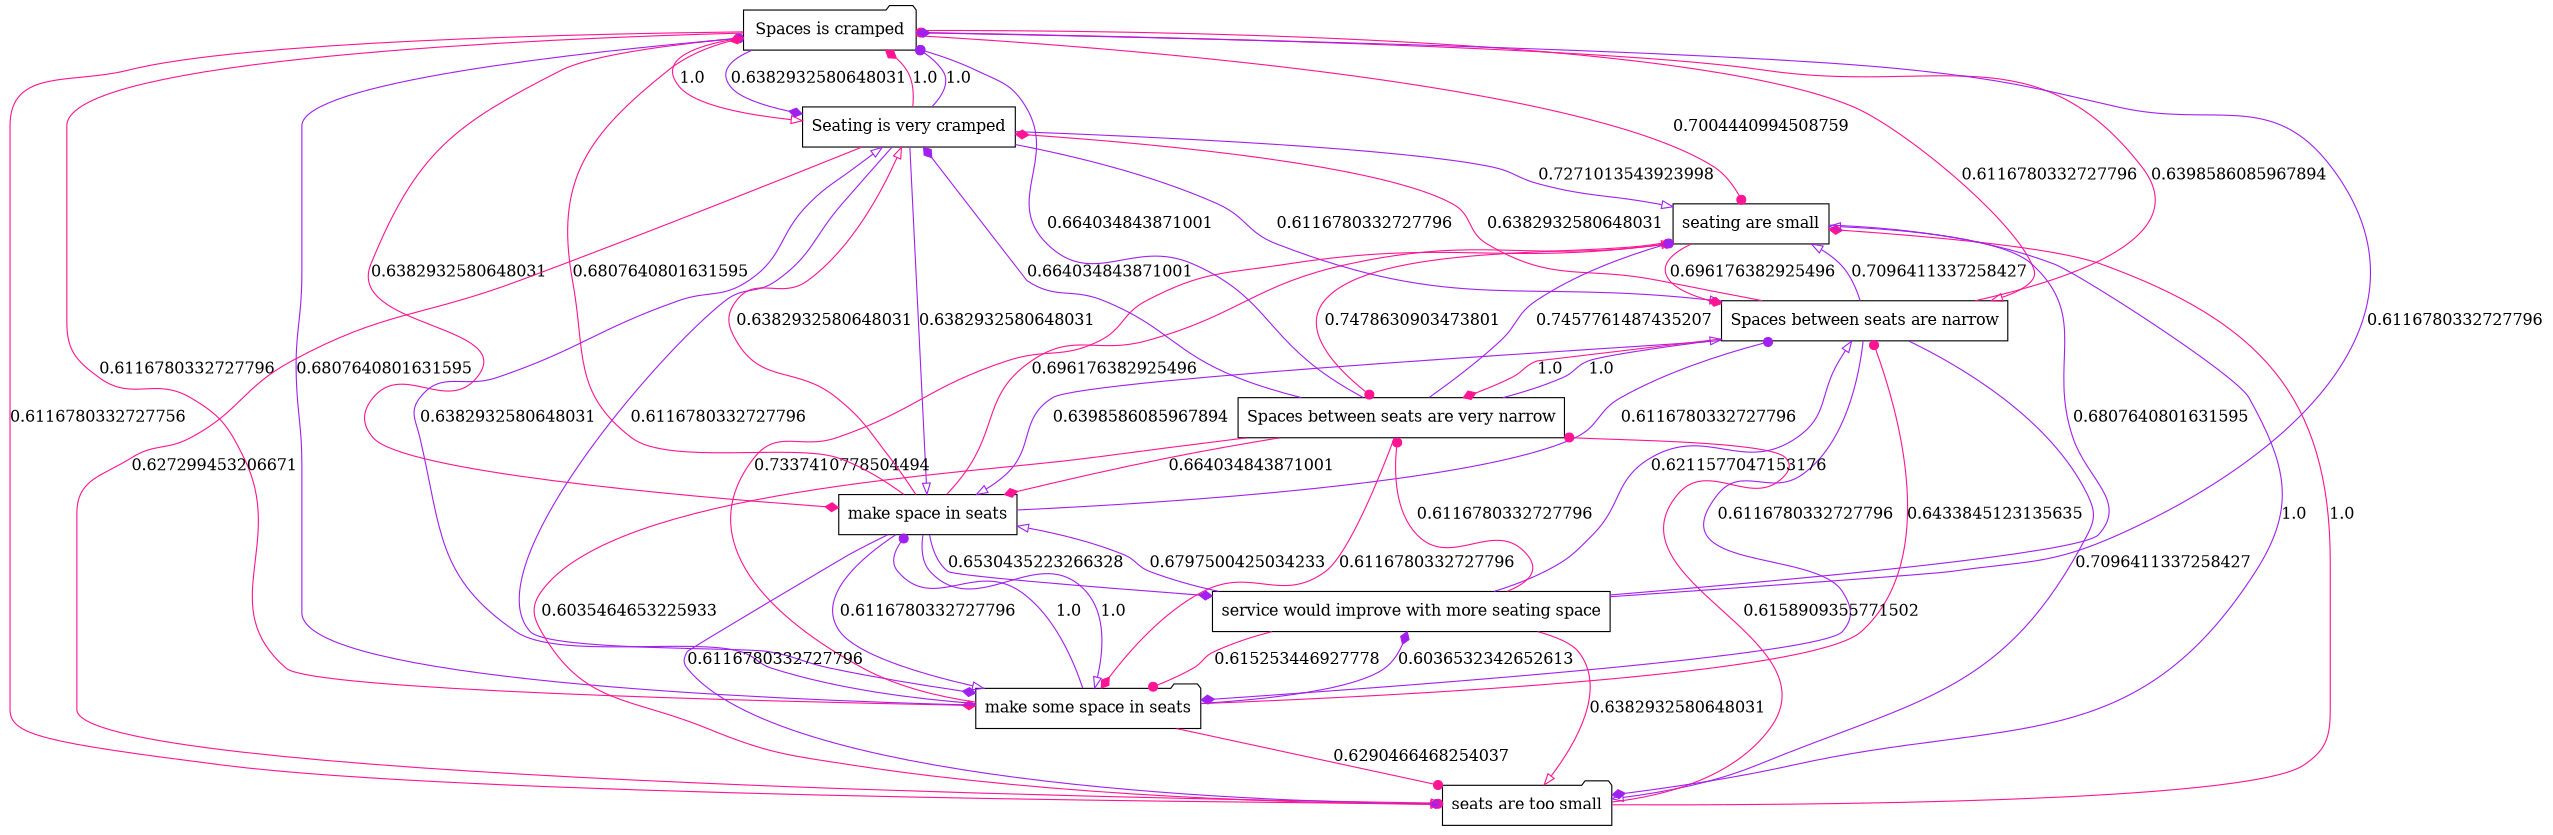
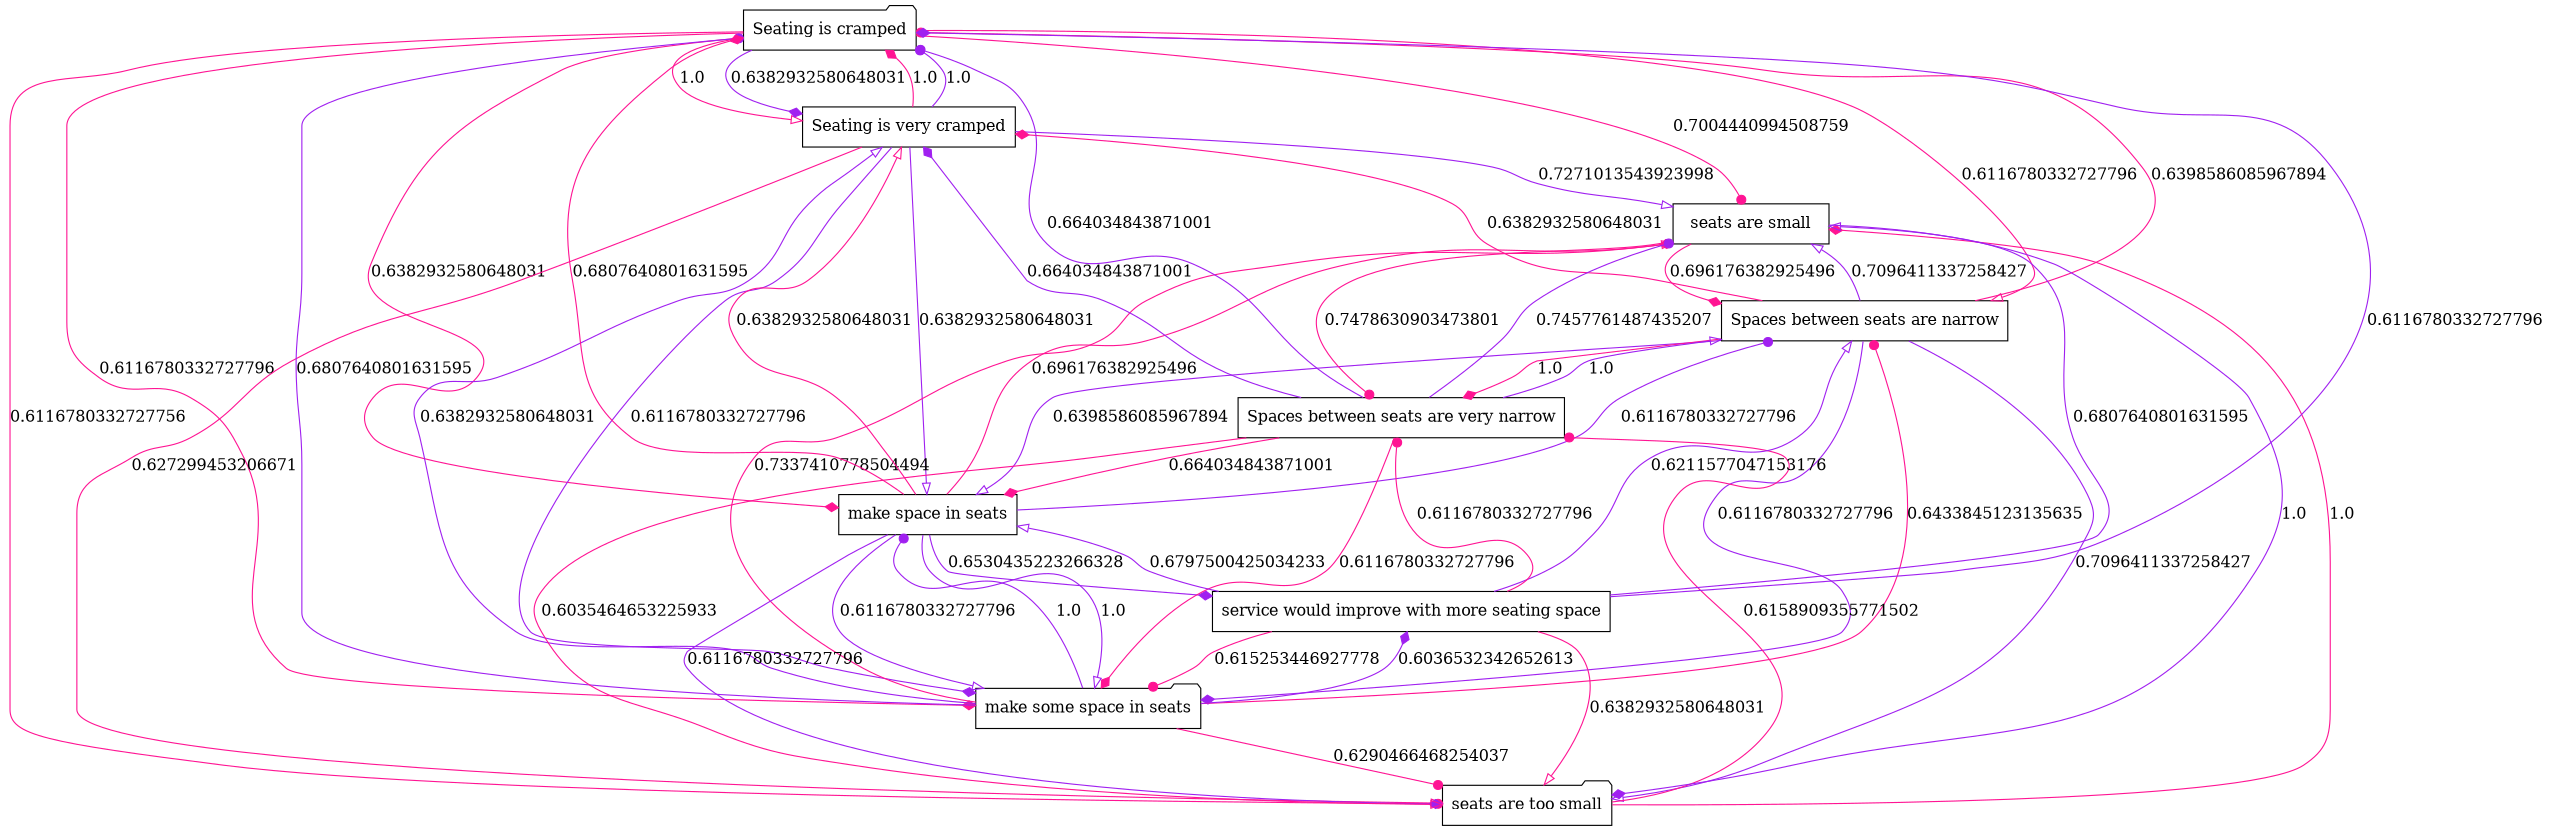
(830, 30) -> (830, 30)
(1751, 224) -> (1751, 224)
(1386, 277) -> none
